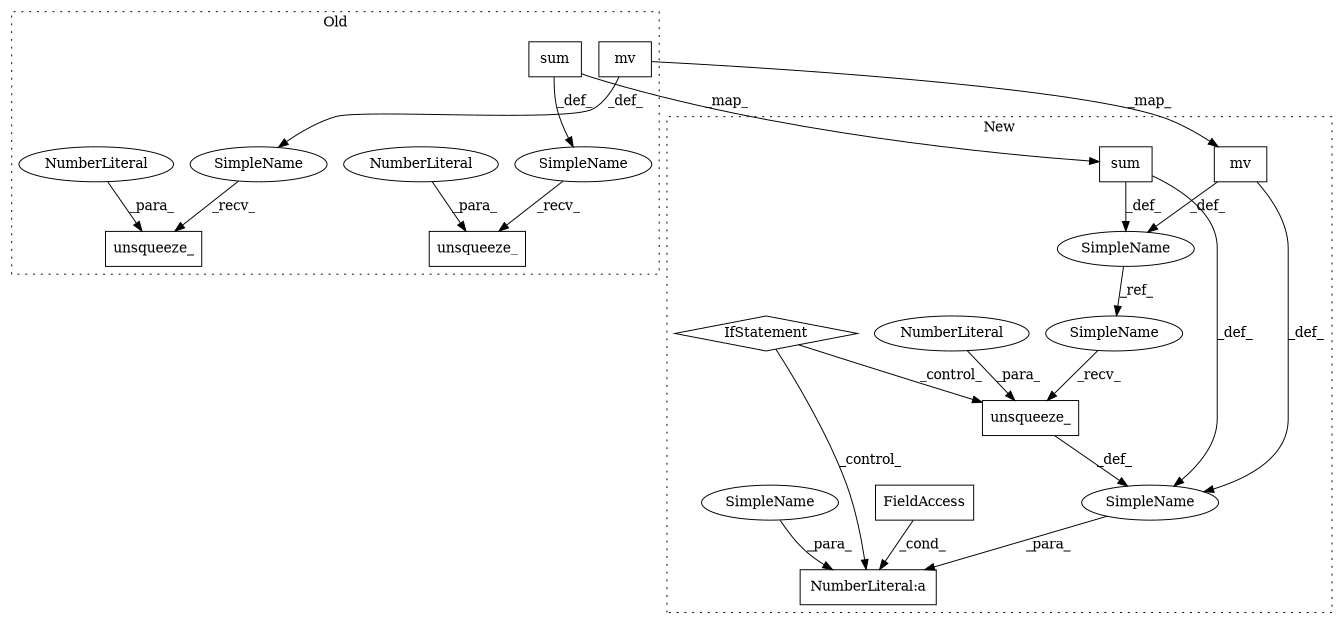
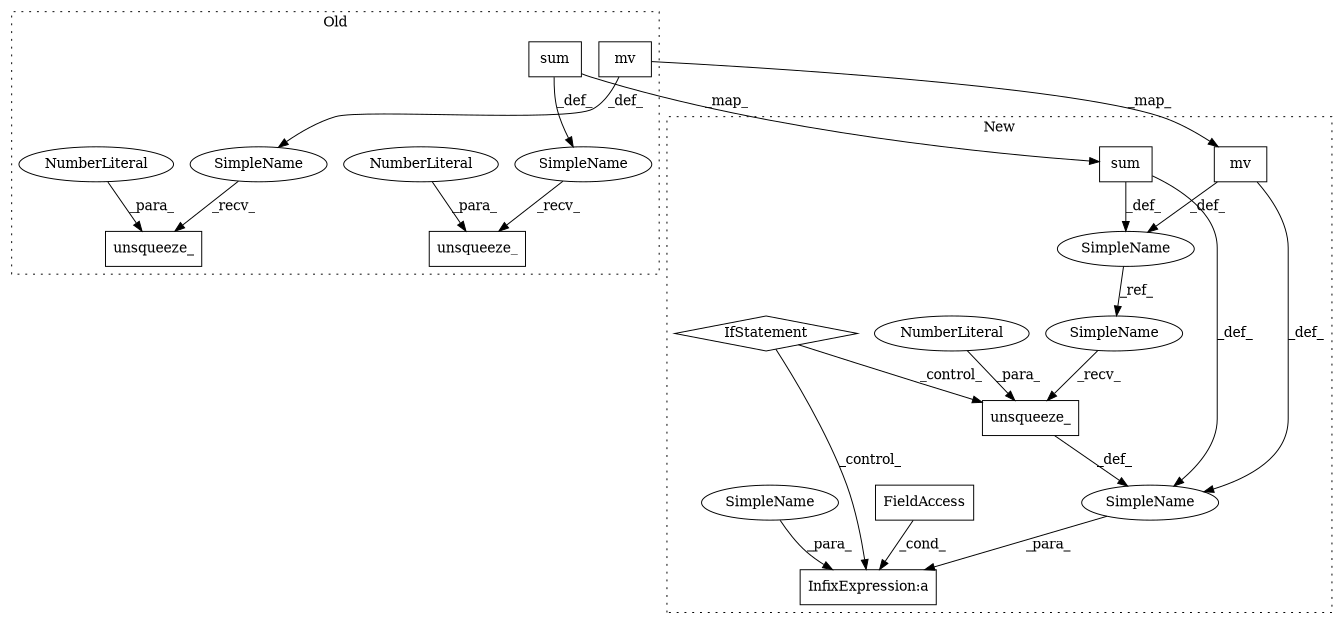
(868, 587) -> (868, 587)
